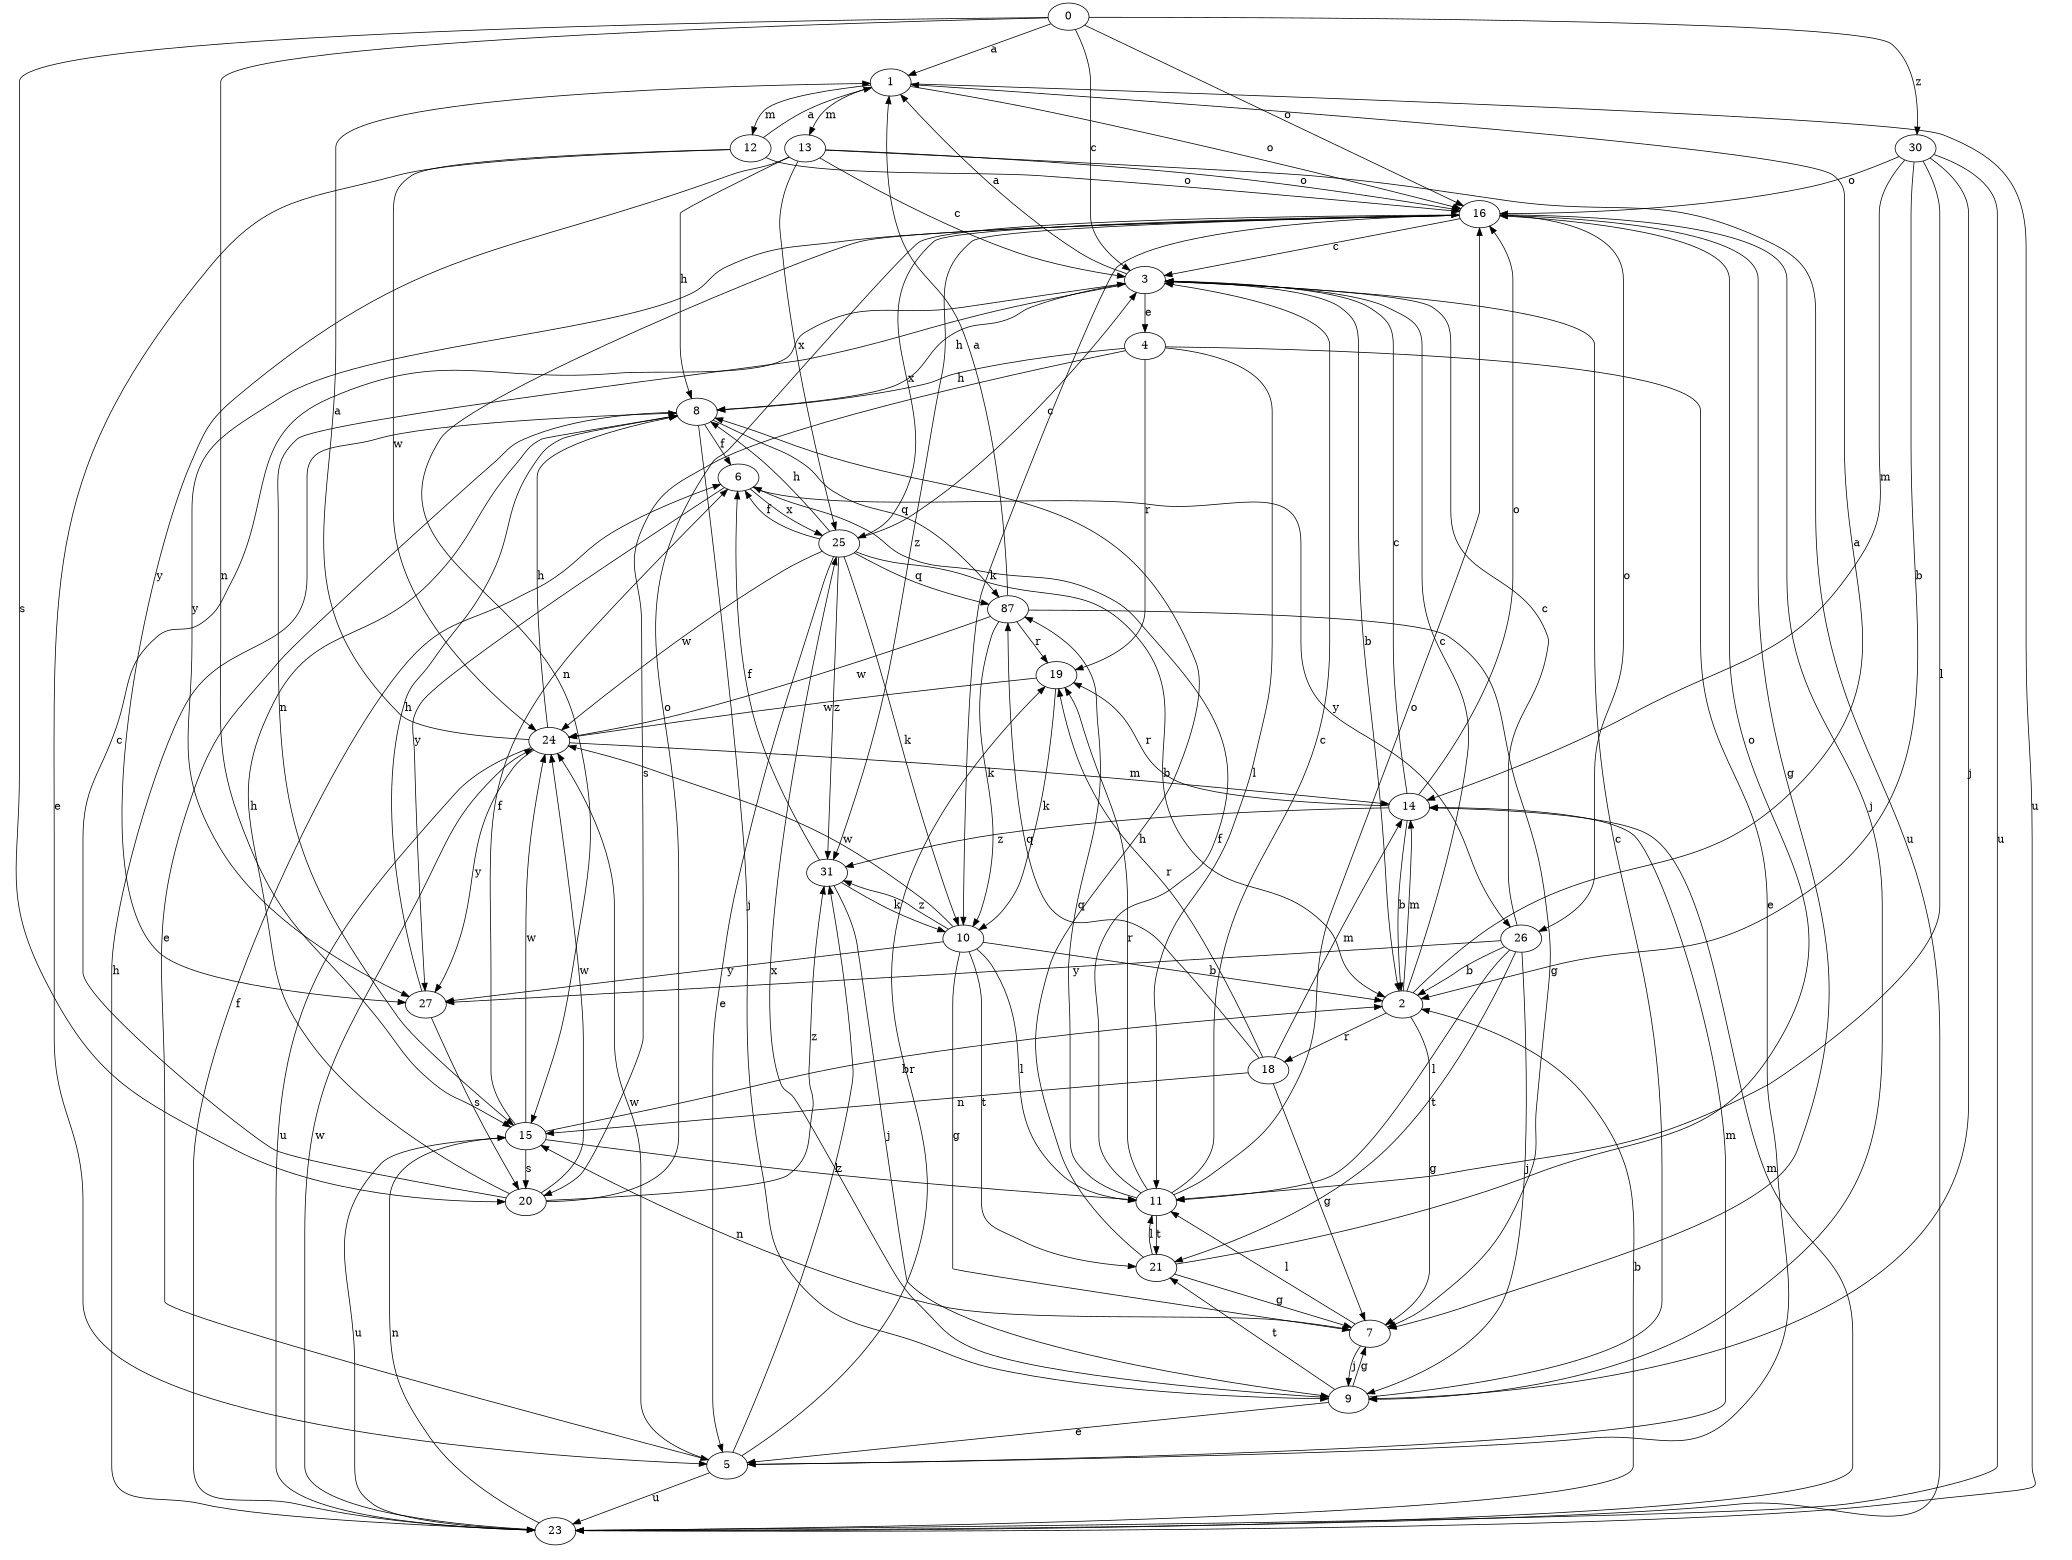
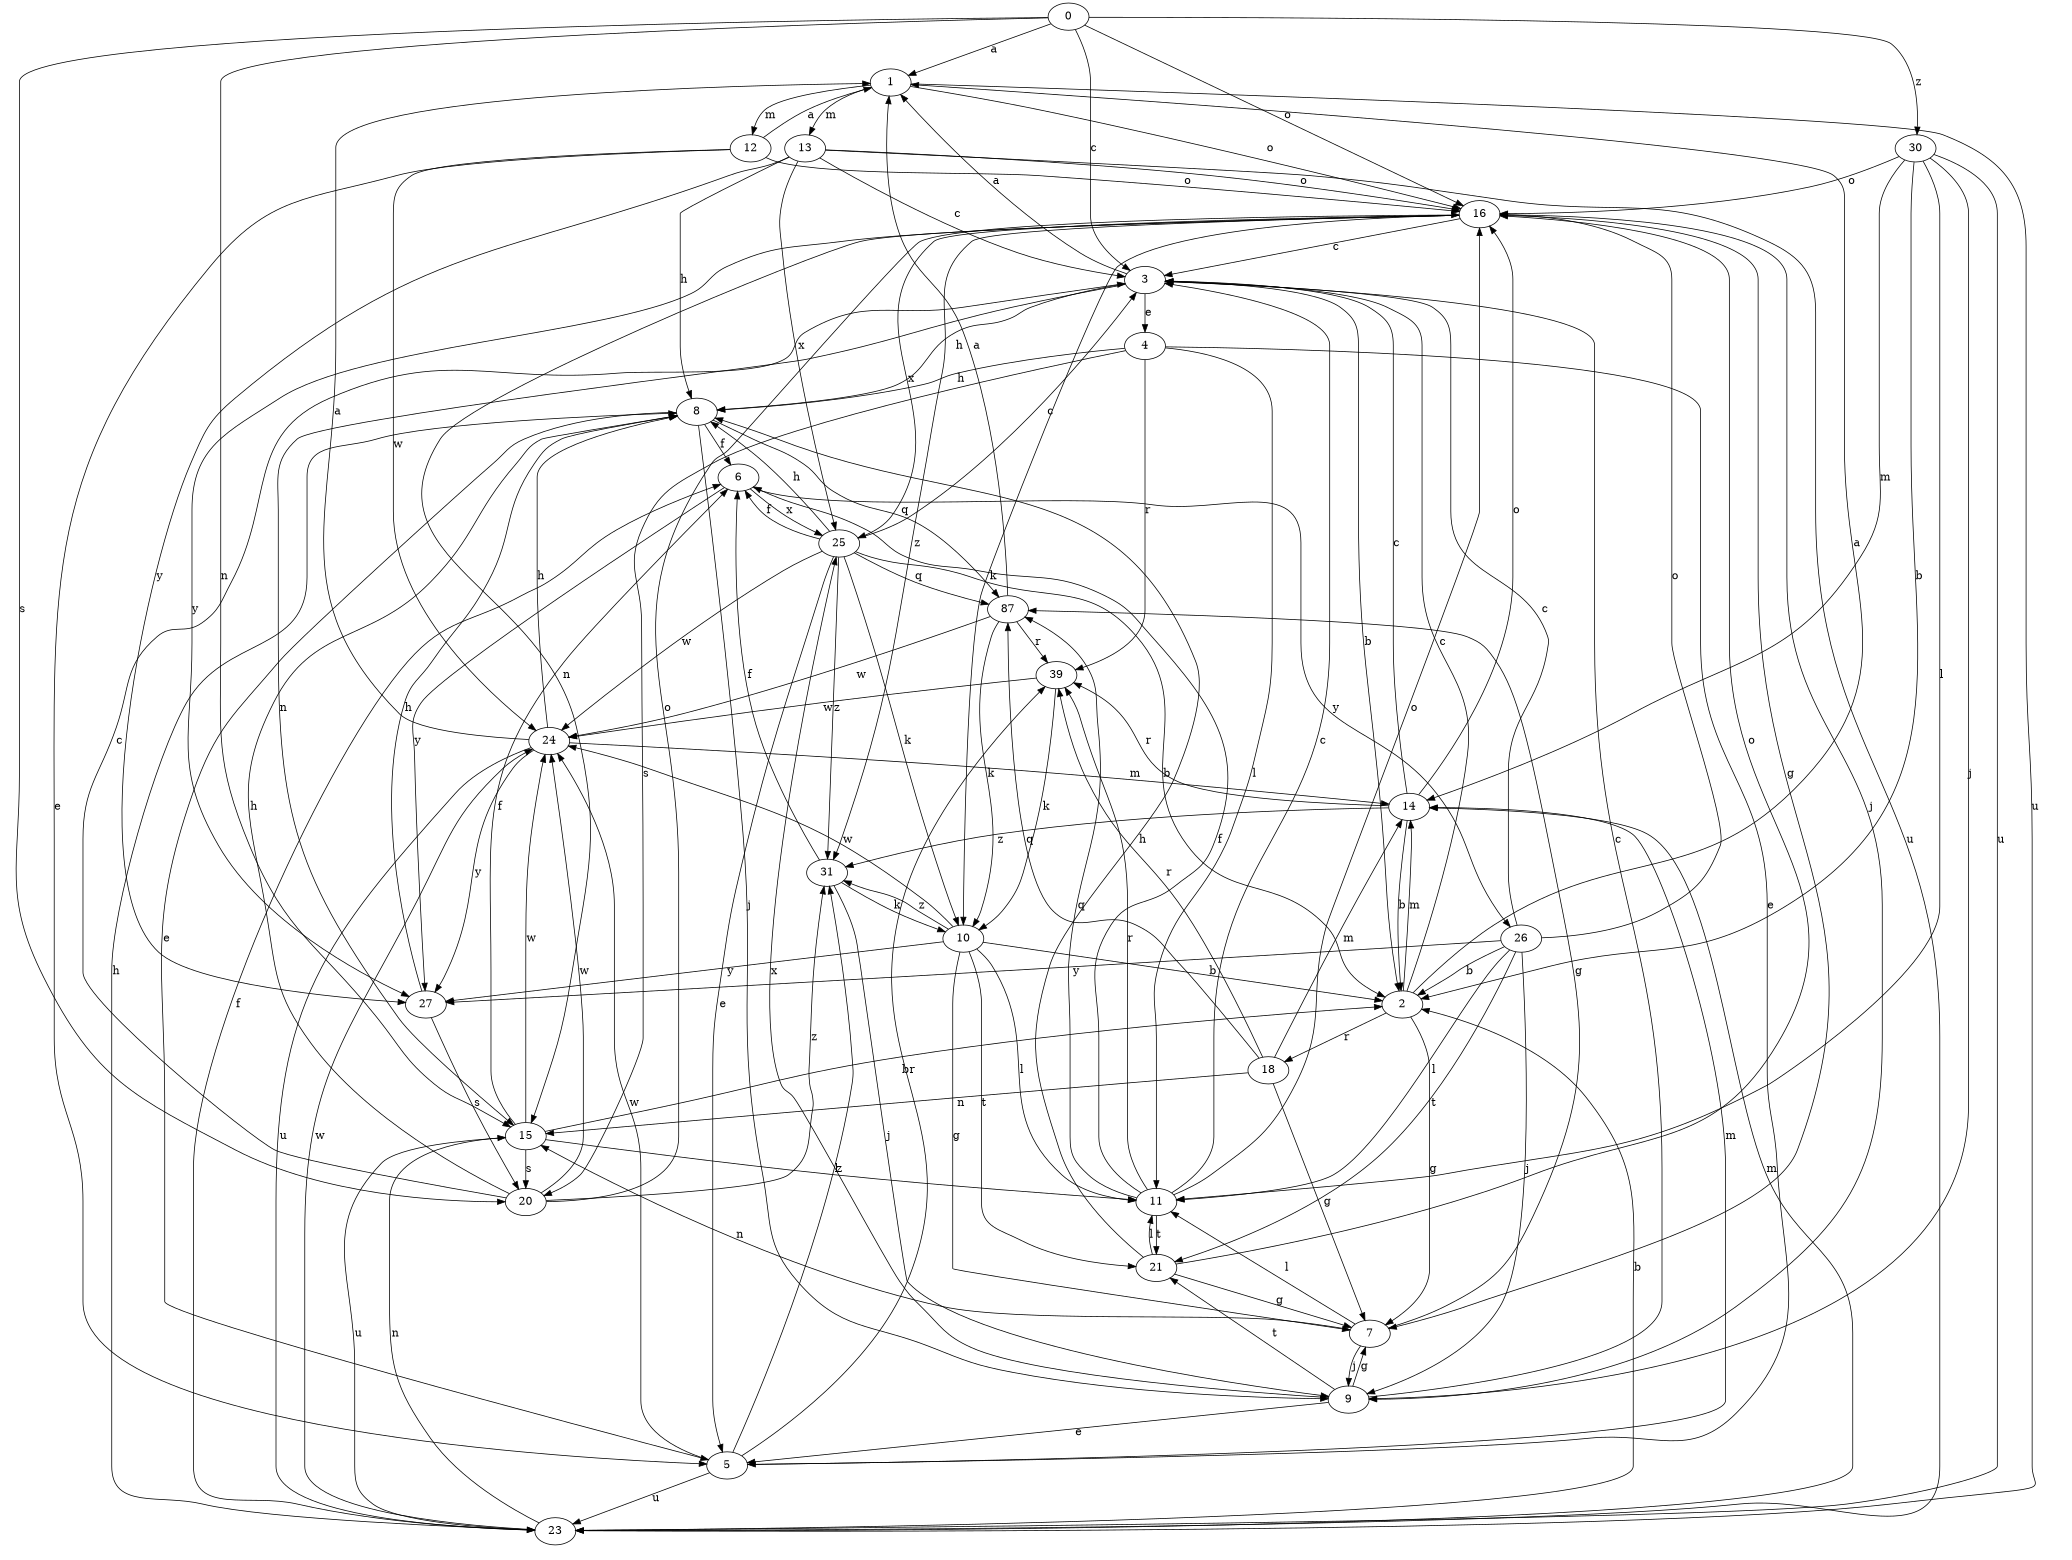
(1623, 541) -> (1672, 579)
(1056, 675) -> (1056, 675)
(1518, 790) -> (1540, 800)
